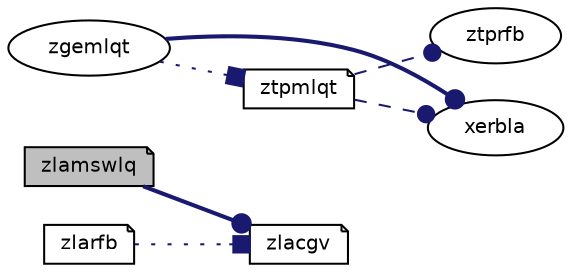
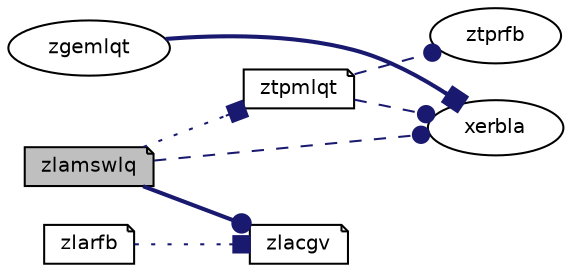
(312, 42) -> (312, 42)
(192, 68) -> (184, 132)
none -> (283, 148)
